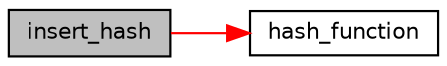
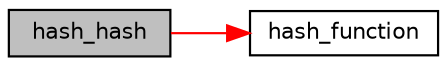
(90, 33) -> (90, 33)
